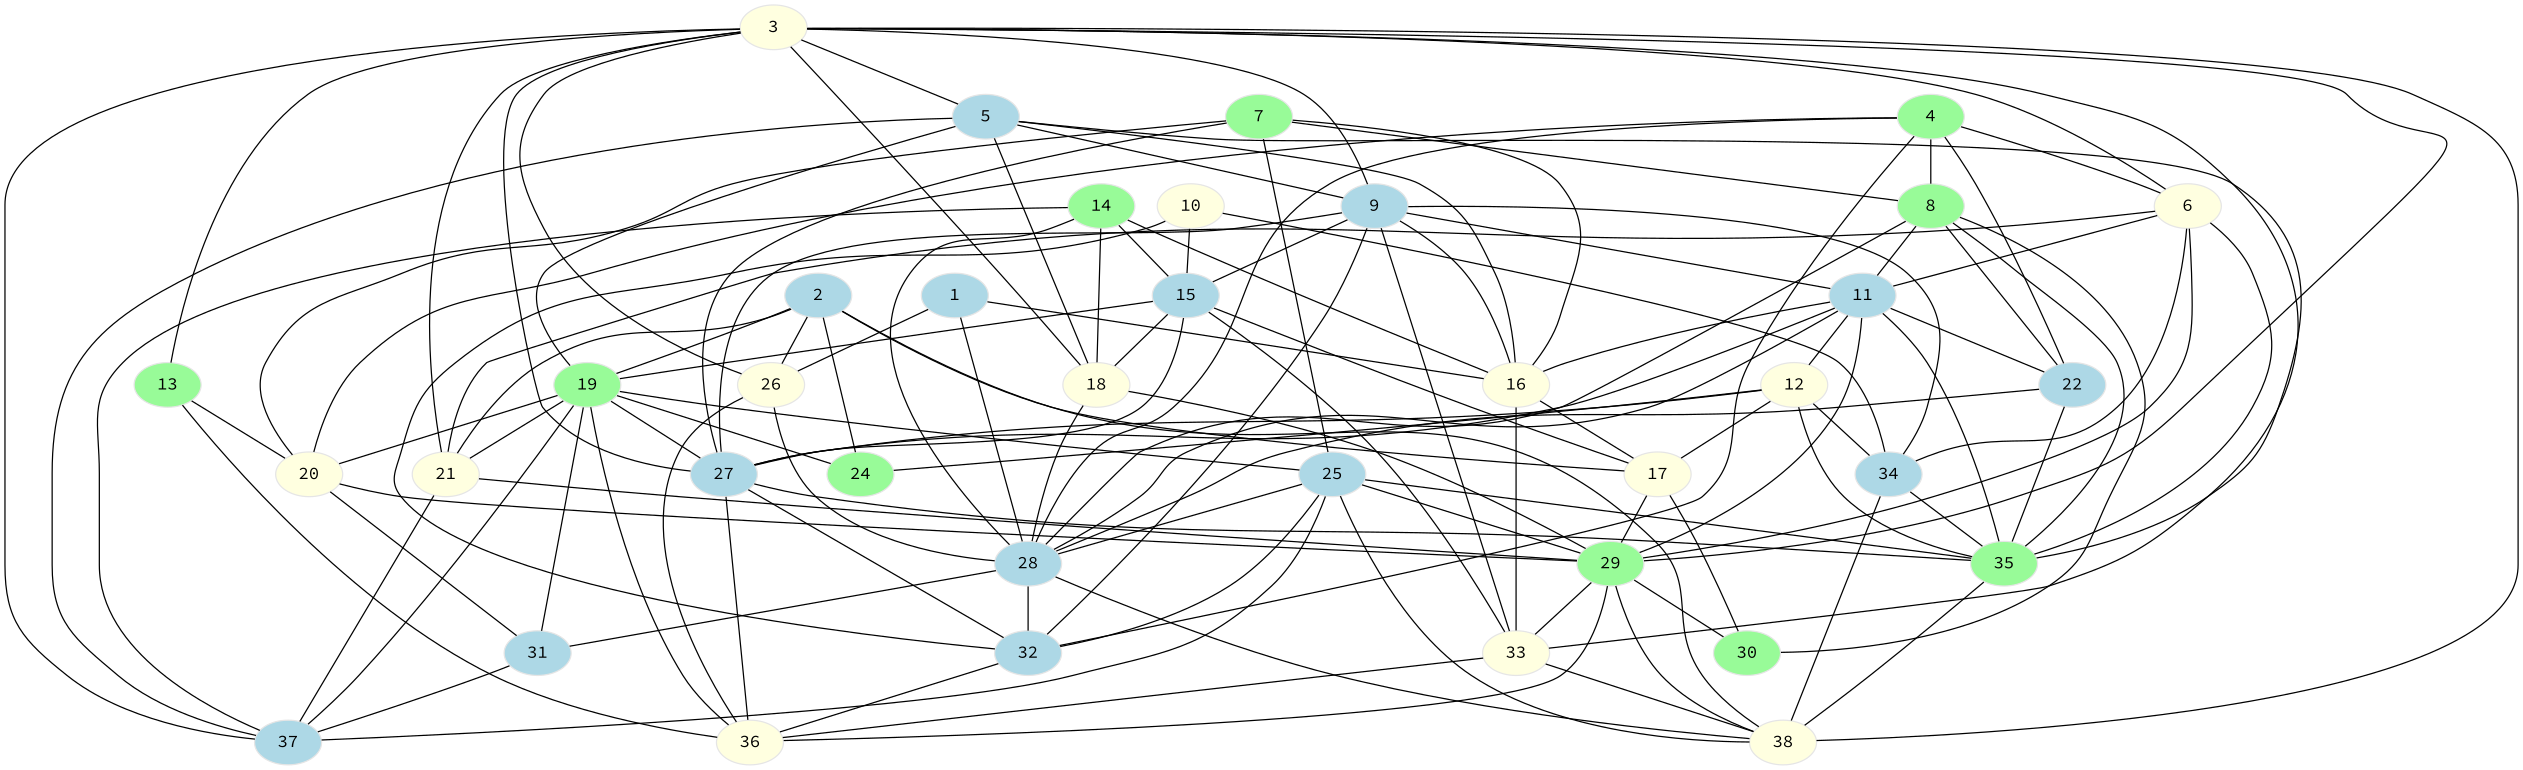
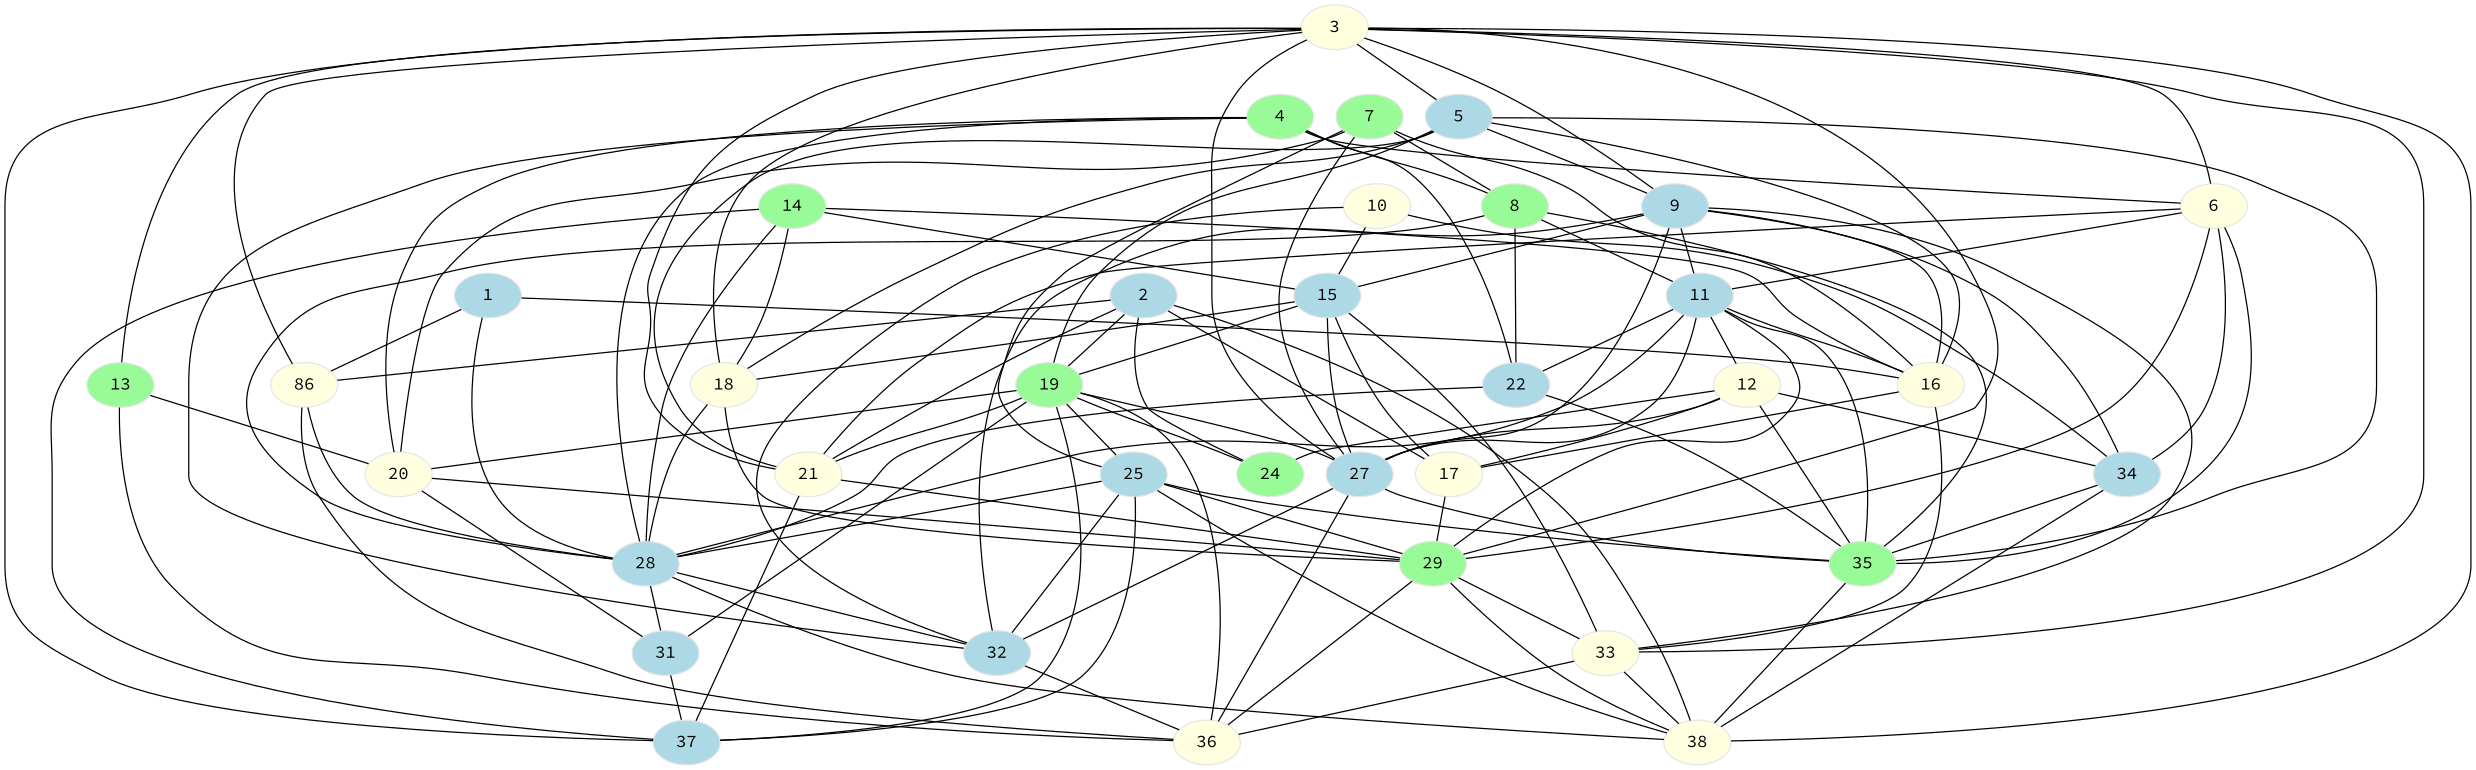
(258, 247) -> (899, 144)
(771, 385) -> (304, 385)
(1747, 653) -> none
